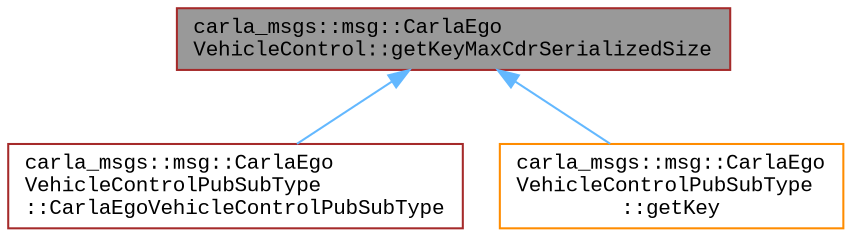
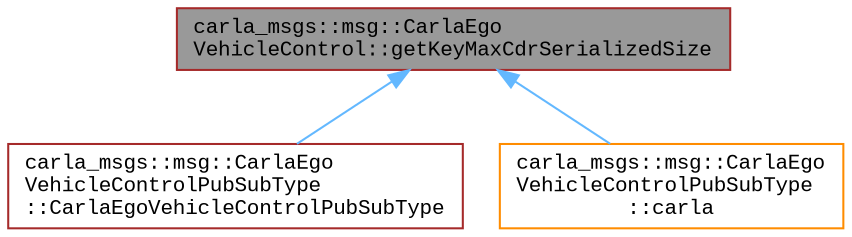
(672, 186) -> (672, 186)
